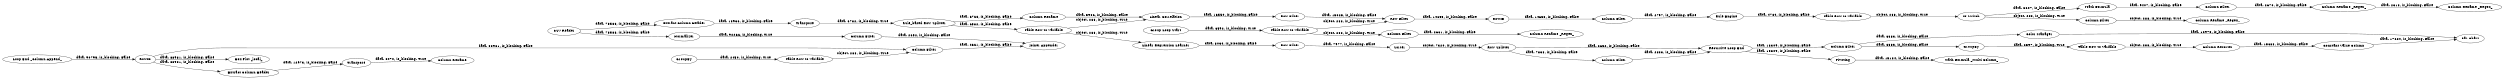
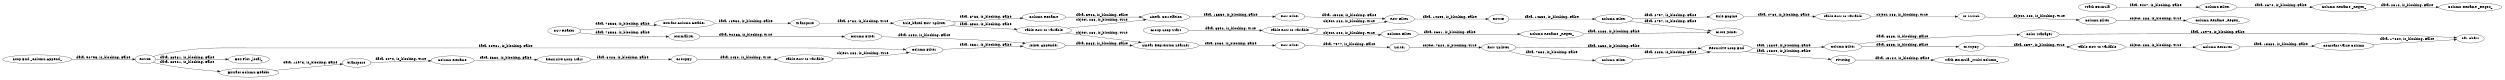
(2031, 12) -> none
none -> (1727, 32)
none -> (1098, 45)
none -> (564, 60)
